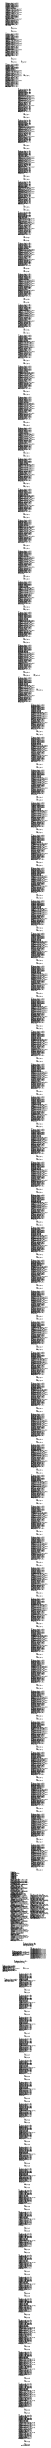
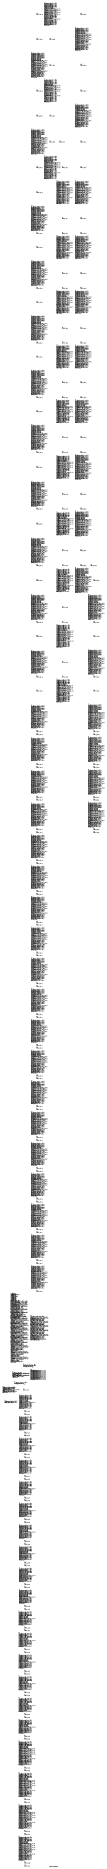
(26, 391) -> none
(39, 913) -> none
